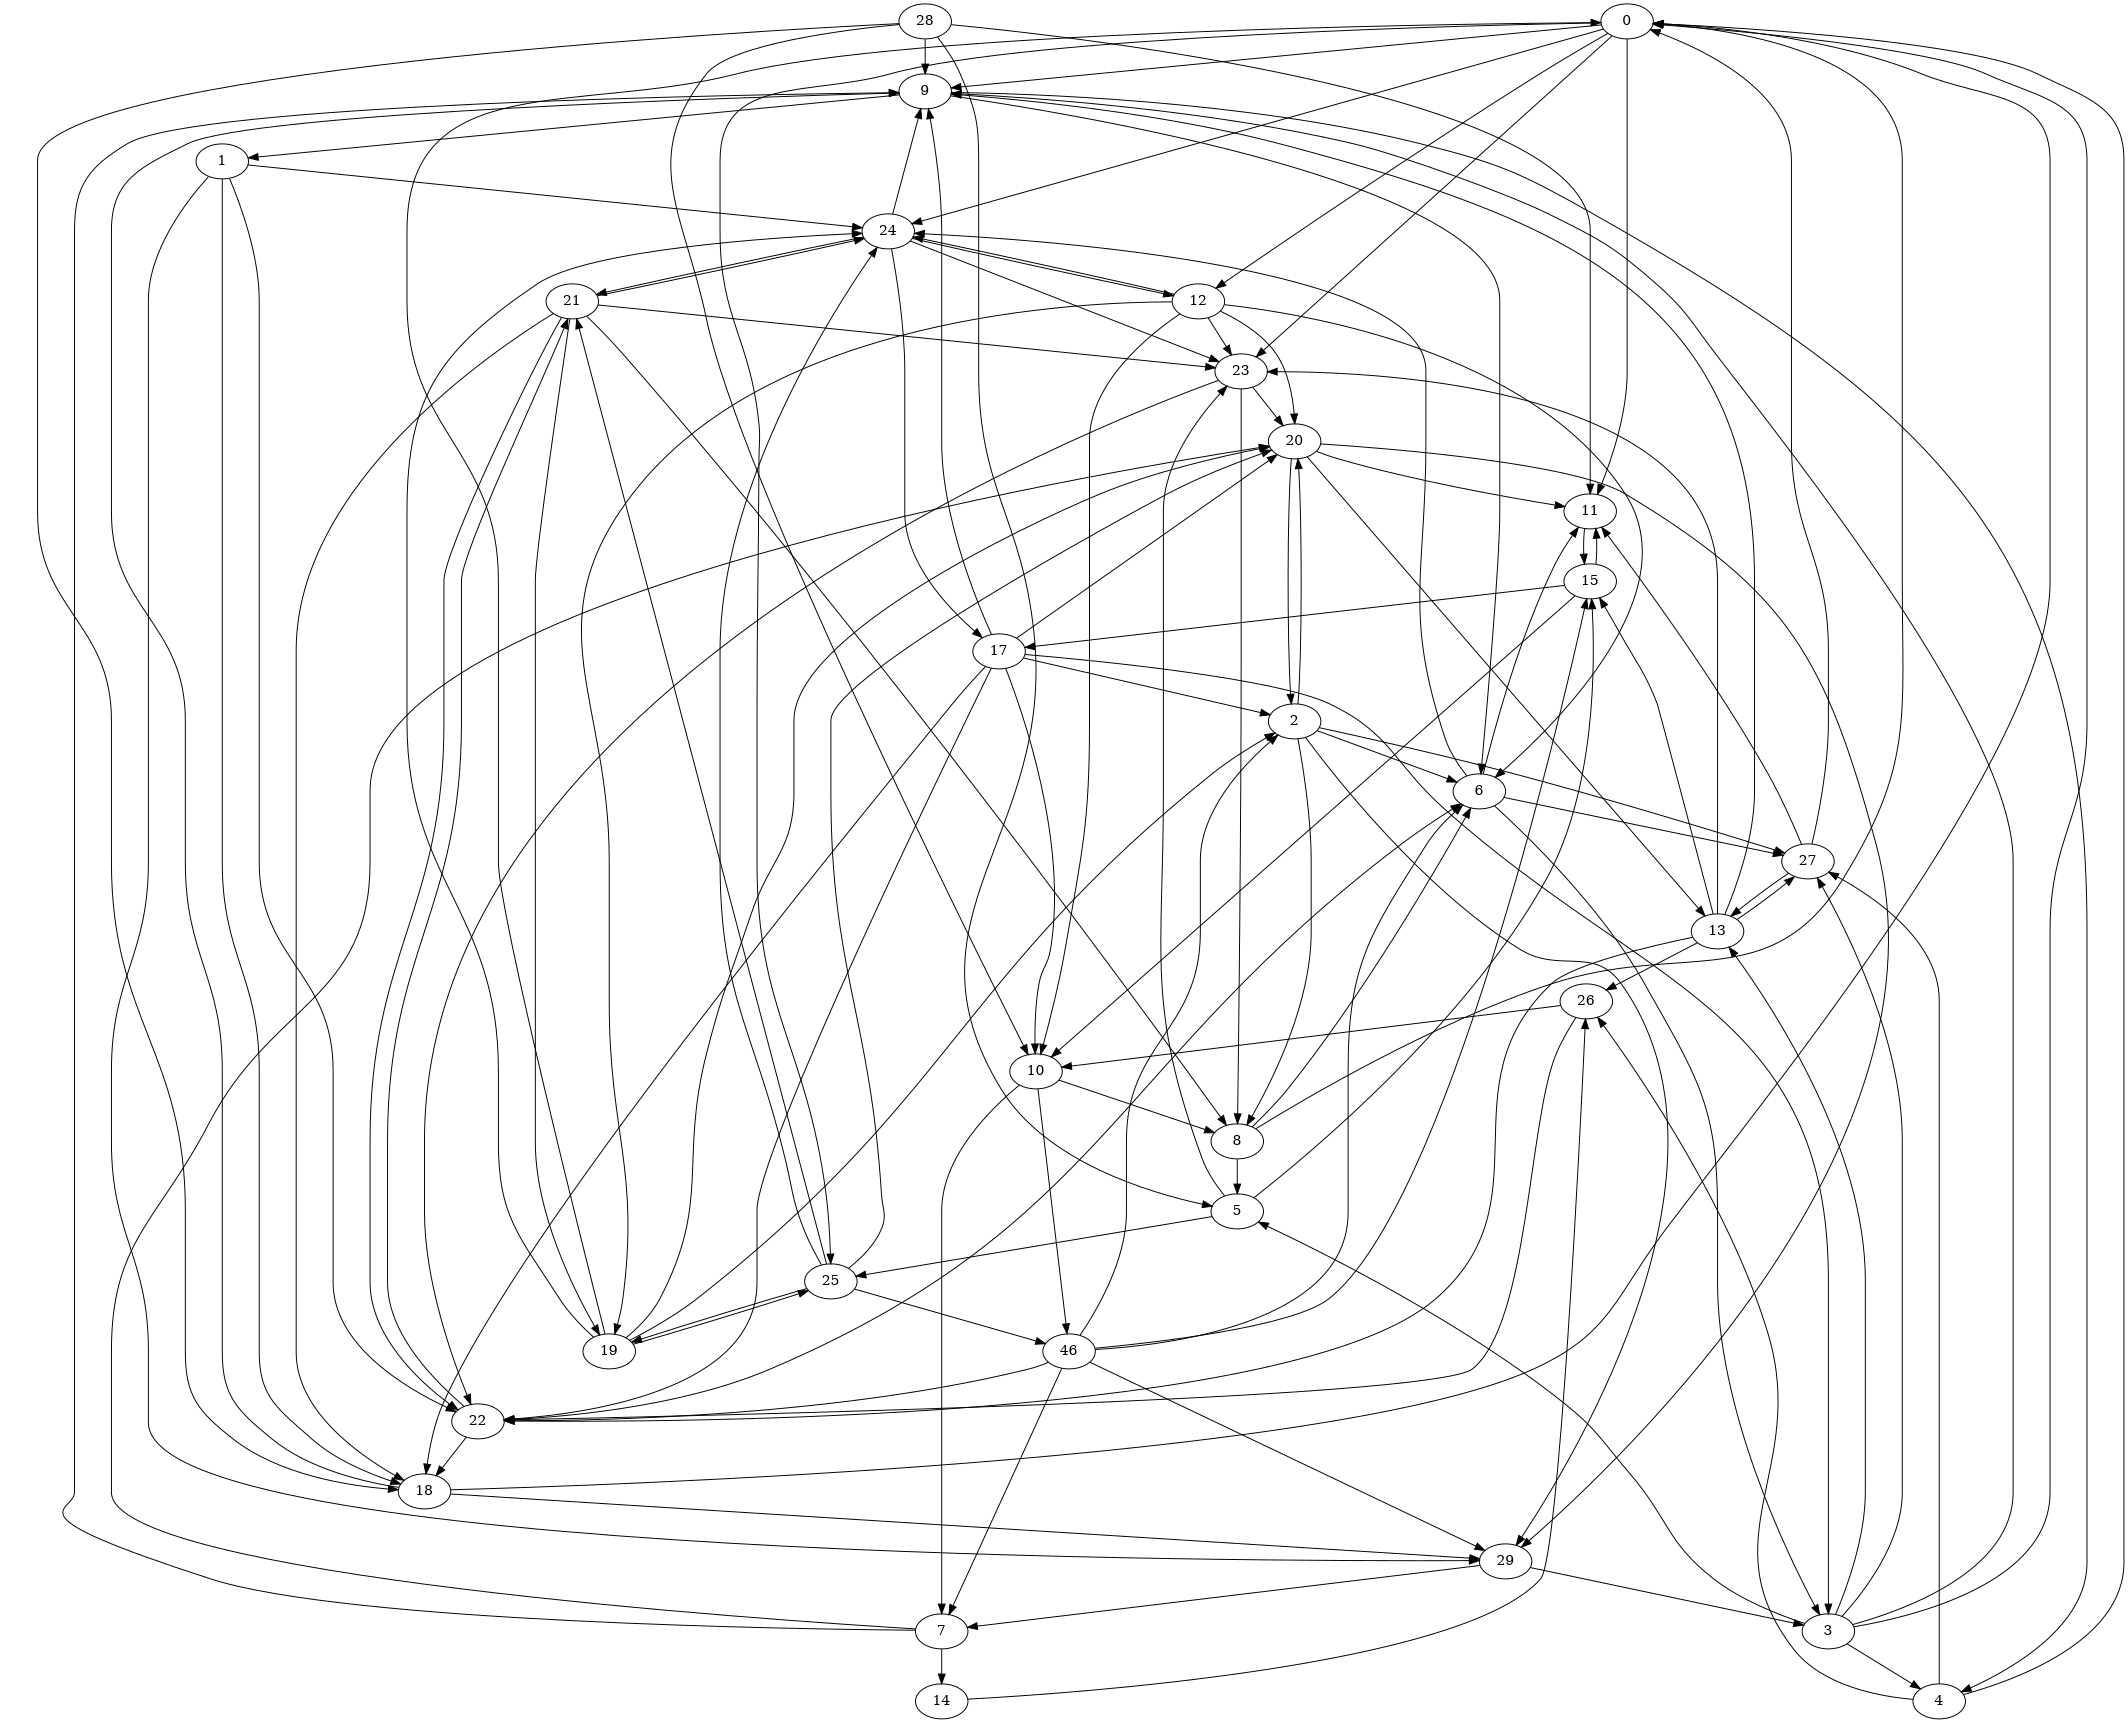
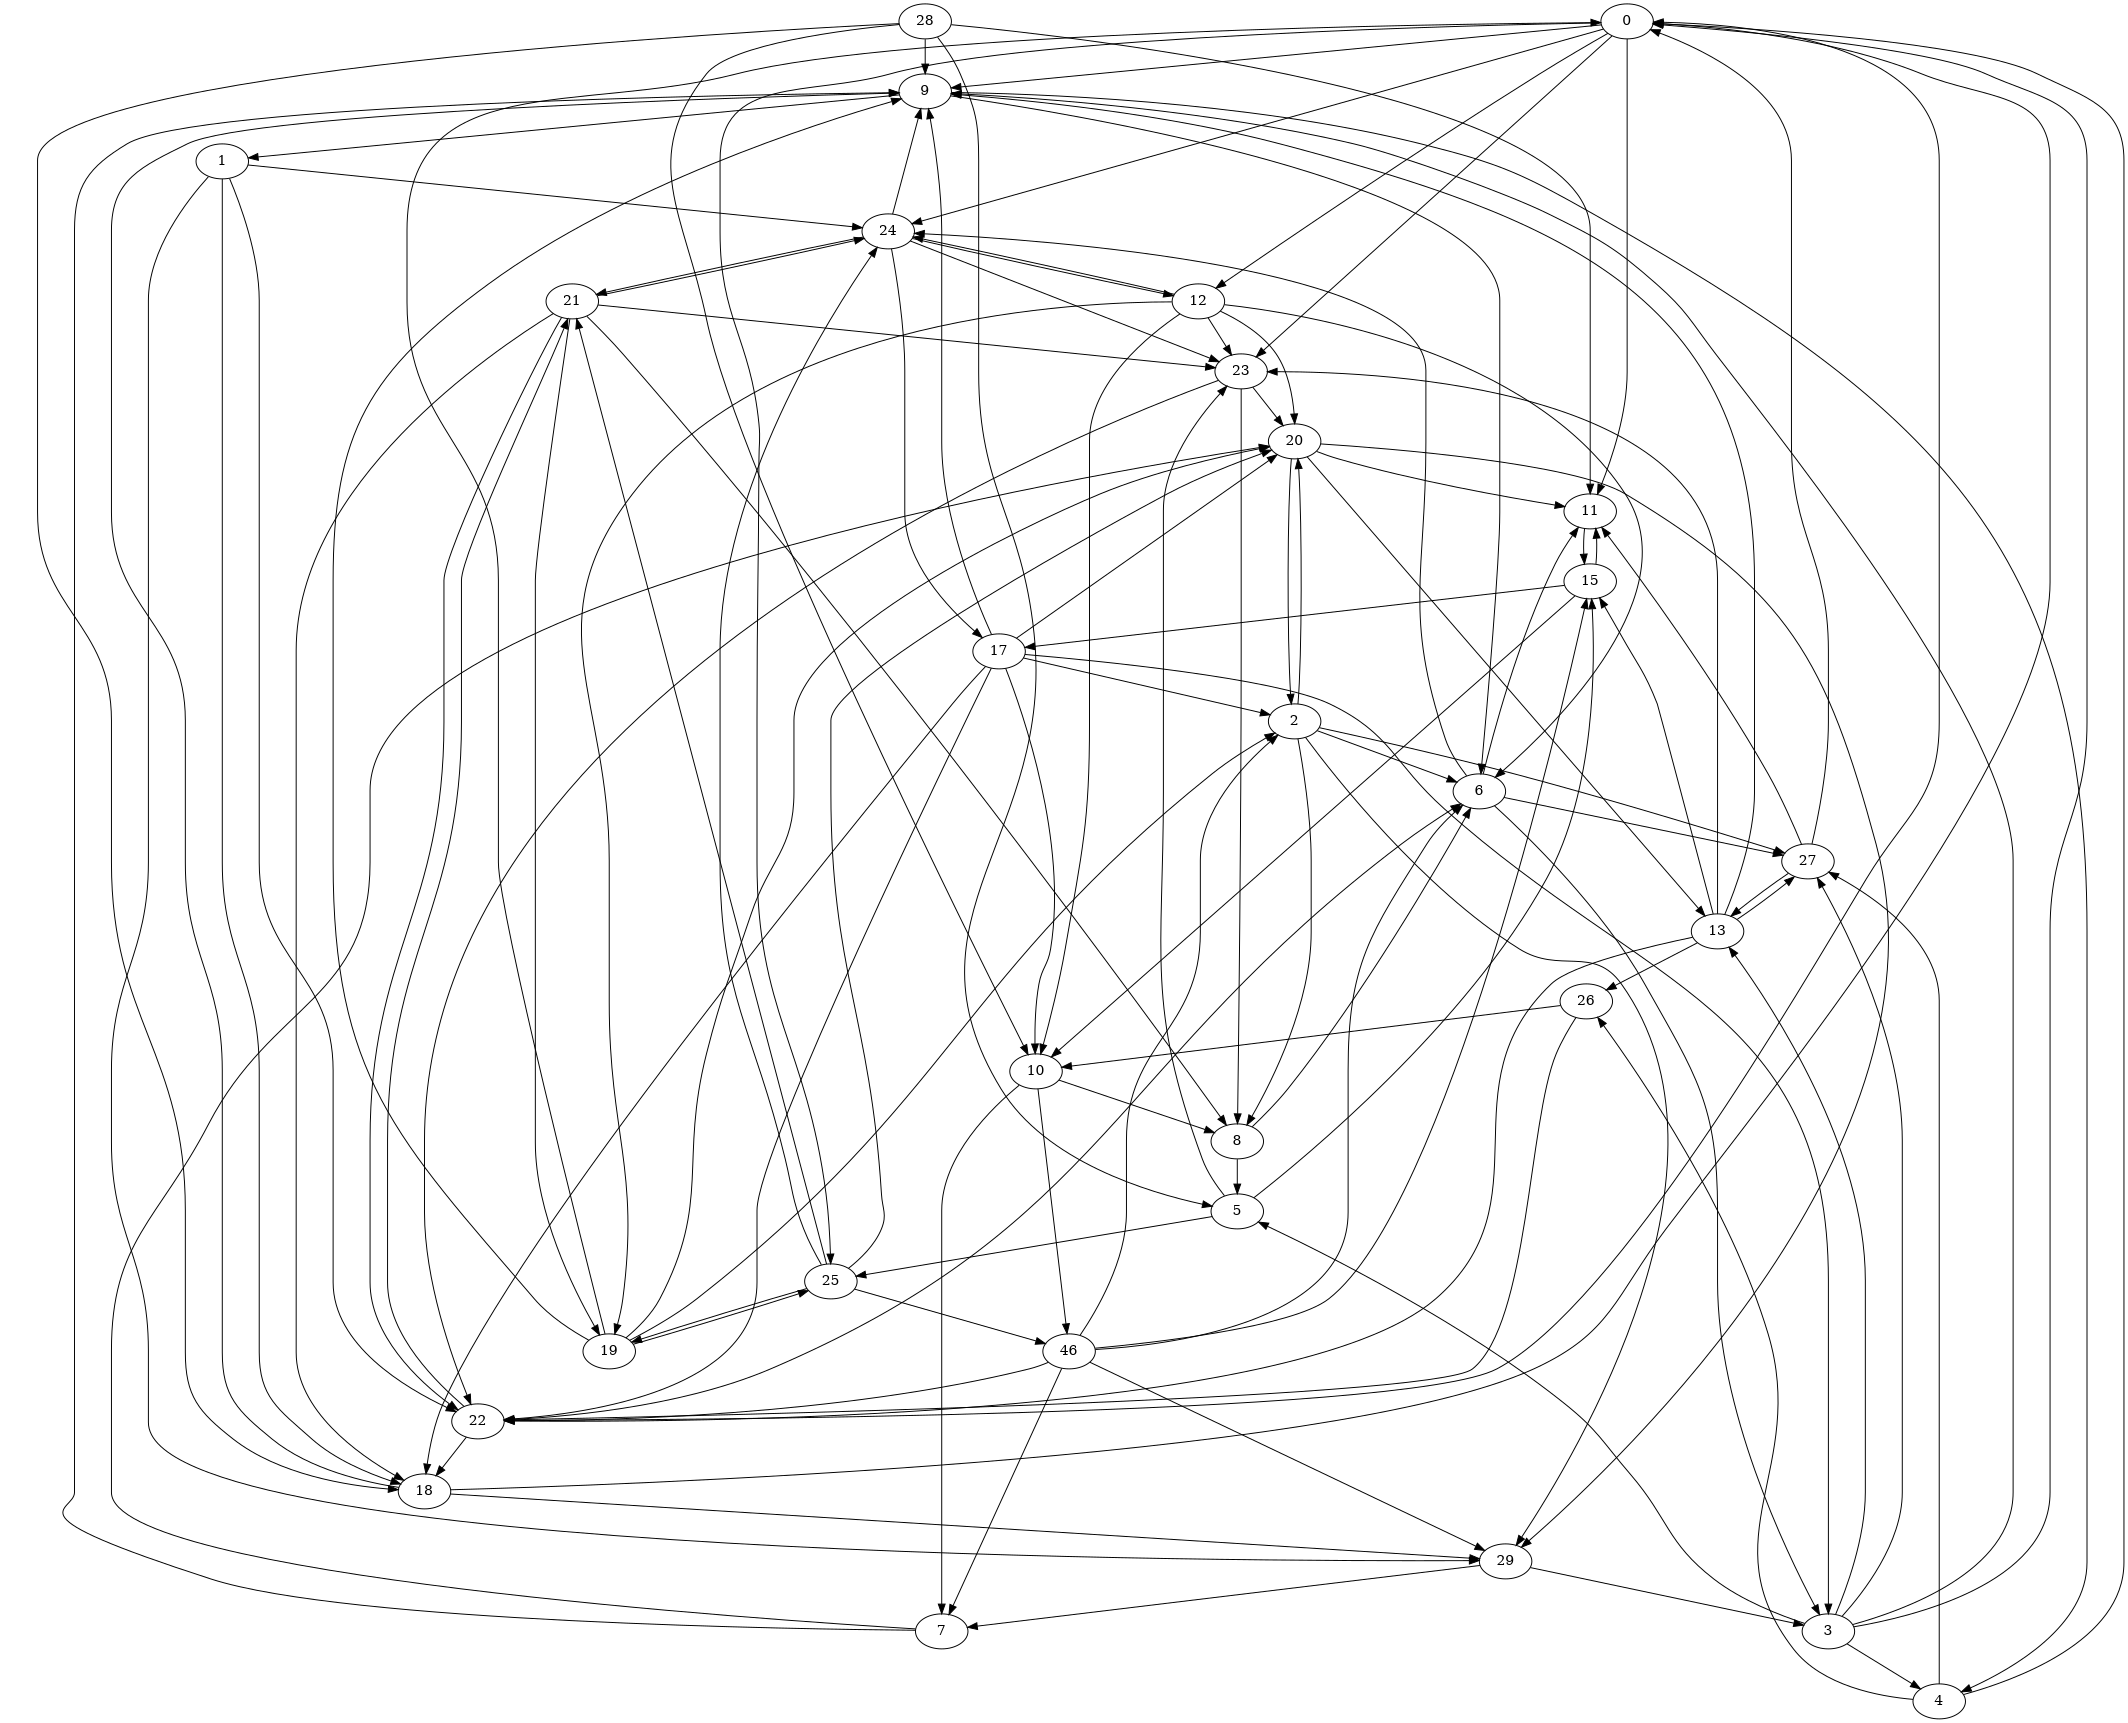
(407, 647) -> (333, 605)
(1902, 702) -> (1725, 1107)
(942, 1701) -> none
